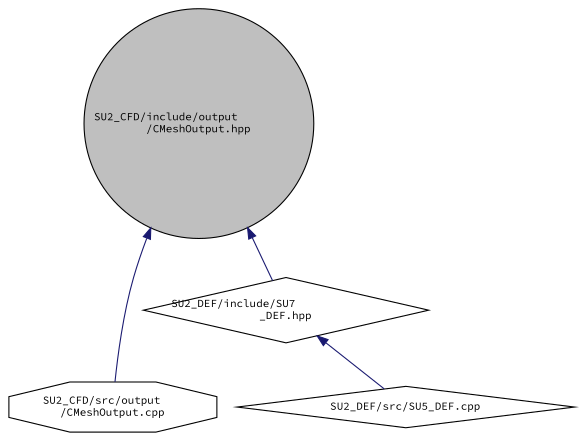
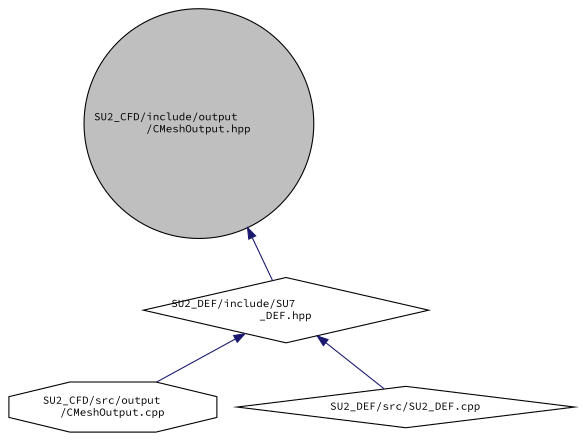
(126, 309) -> (196, 361)
(406, 407) -> (406, 407)
